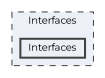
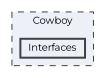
(53, 21) -> (53, 21)
